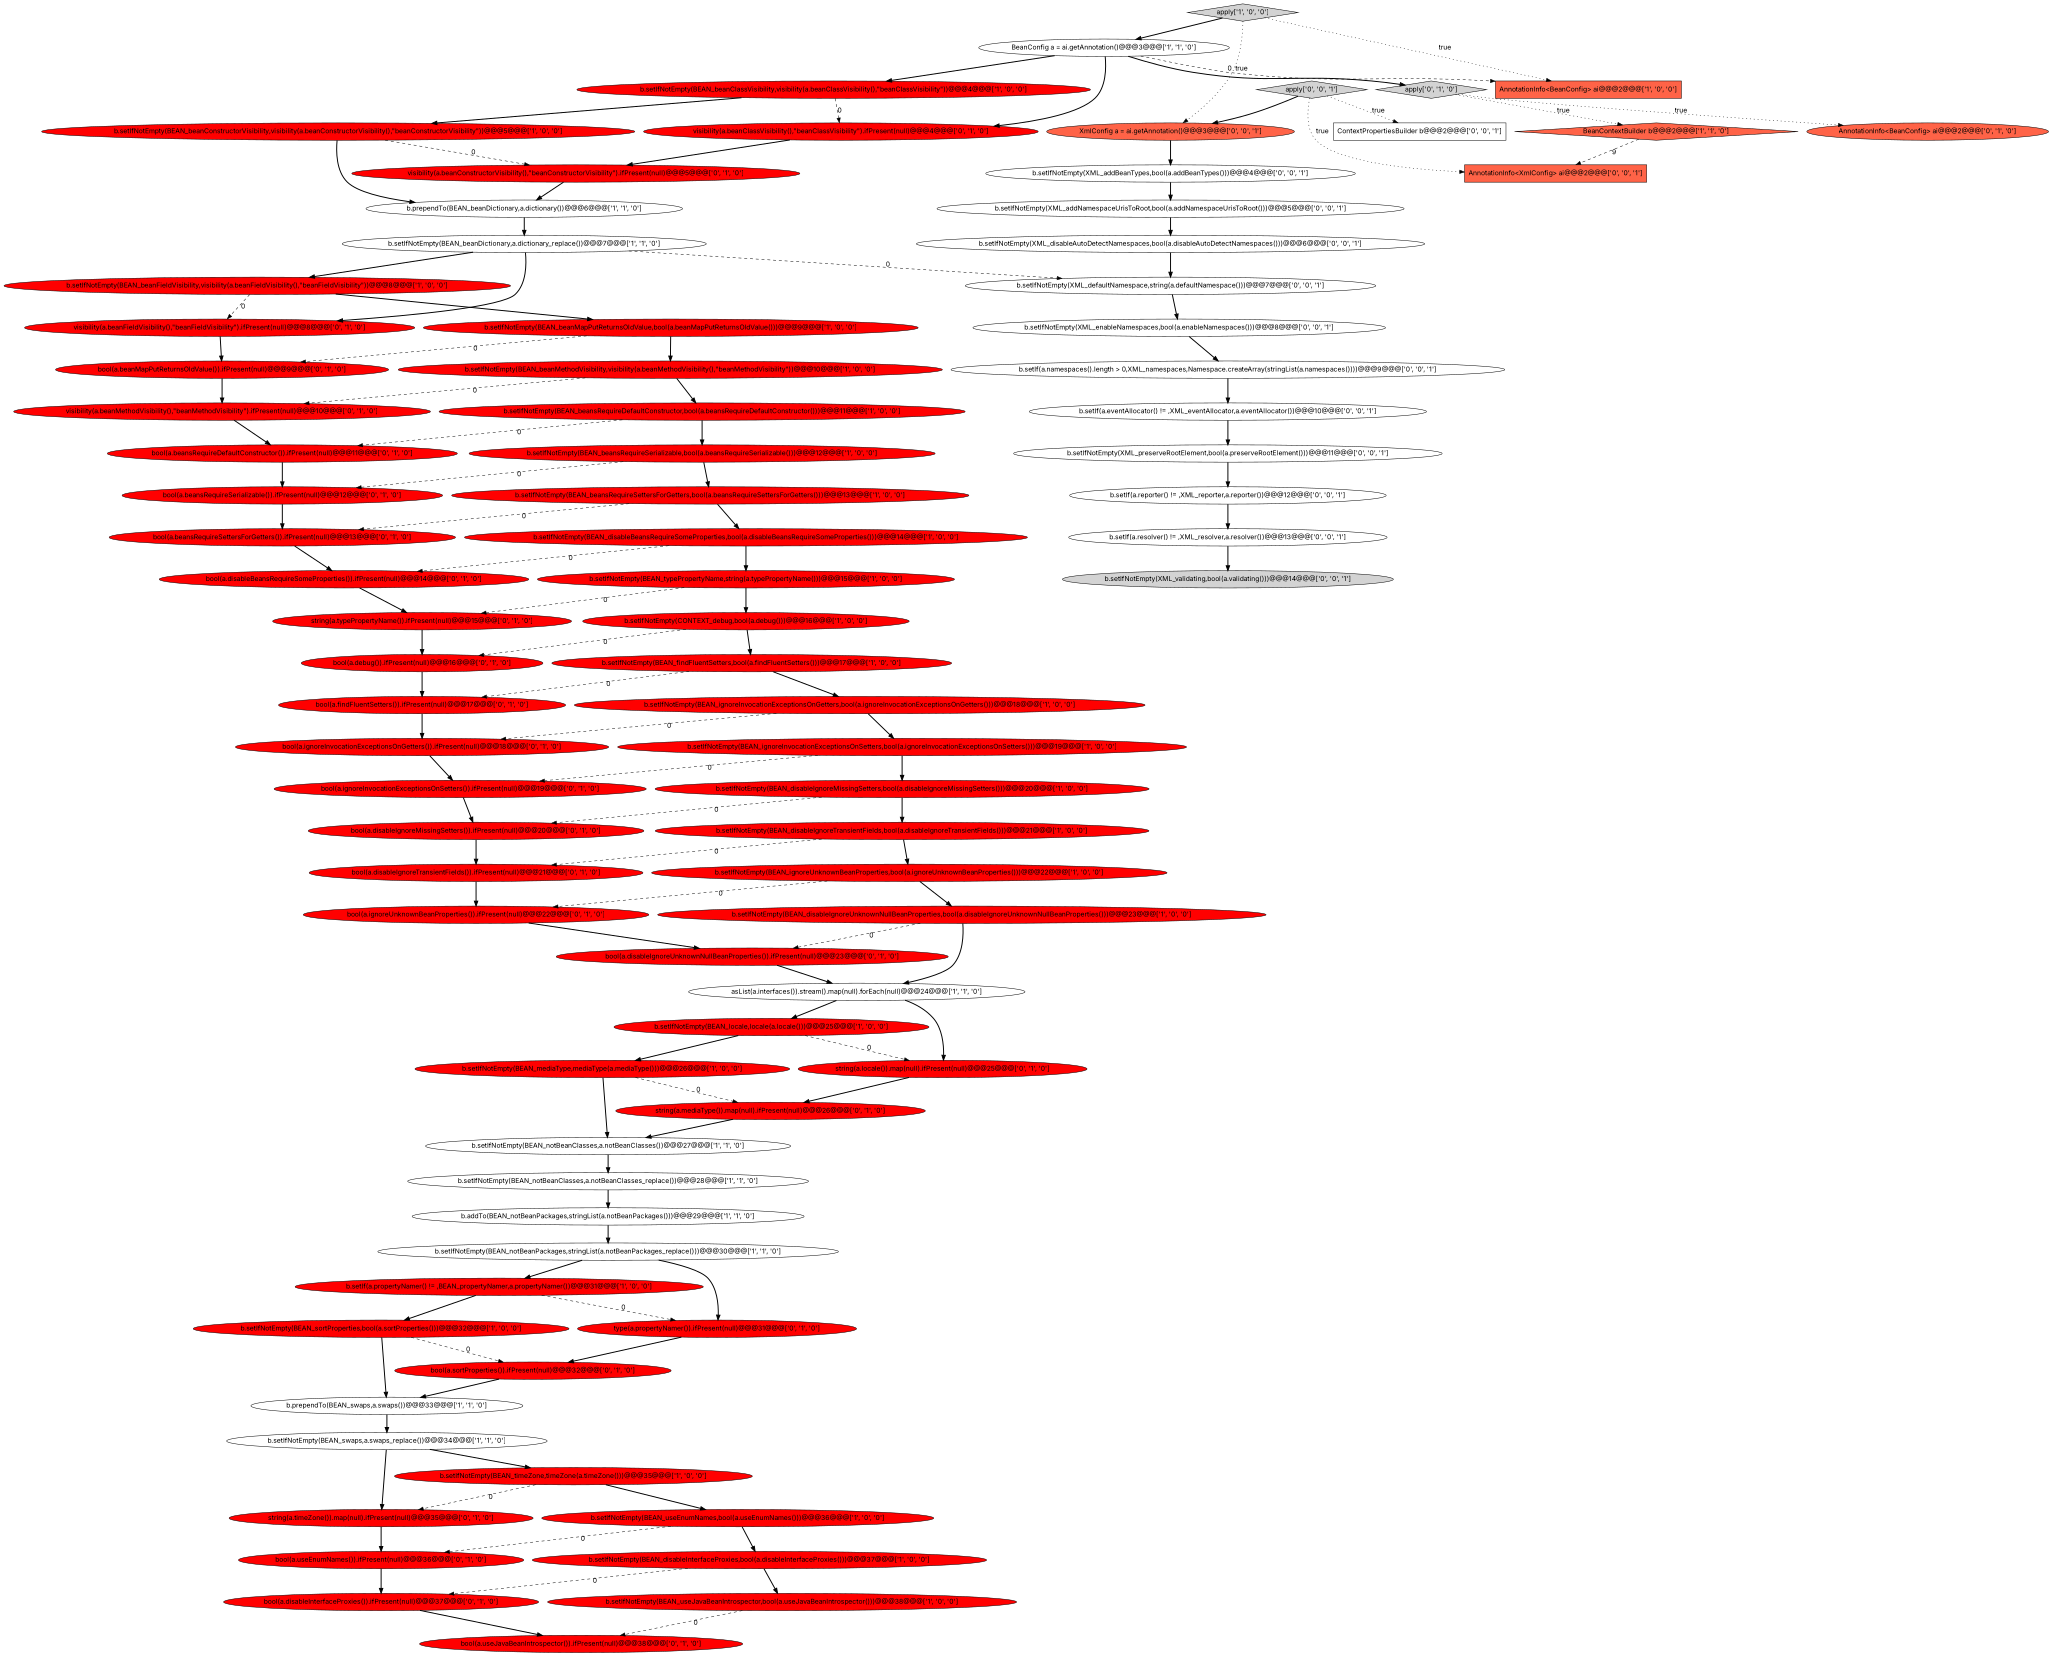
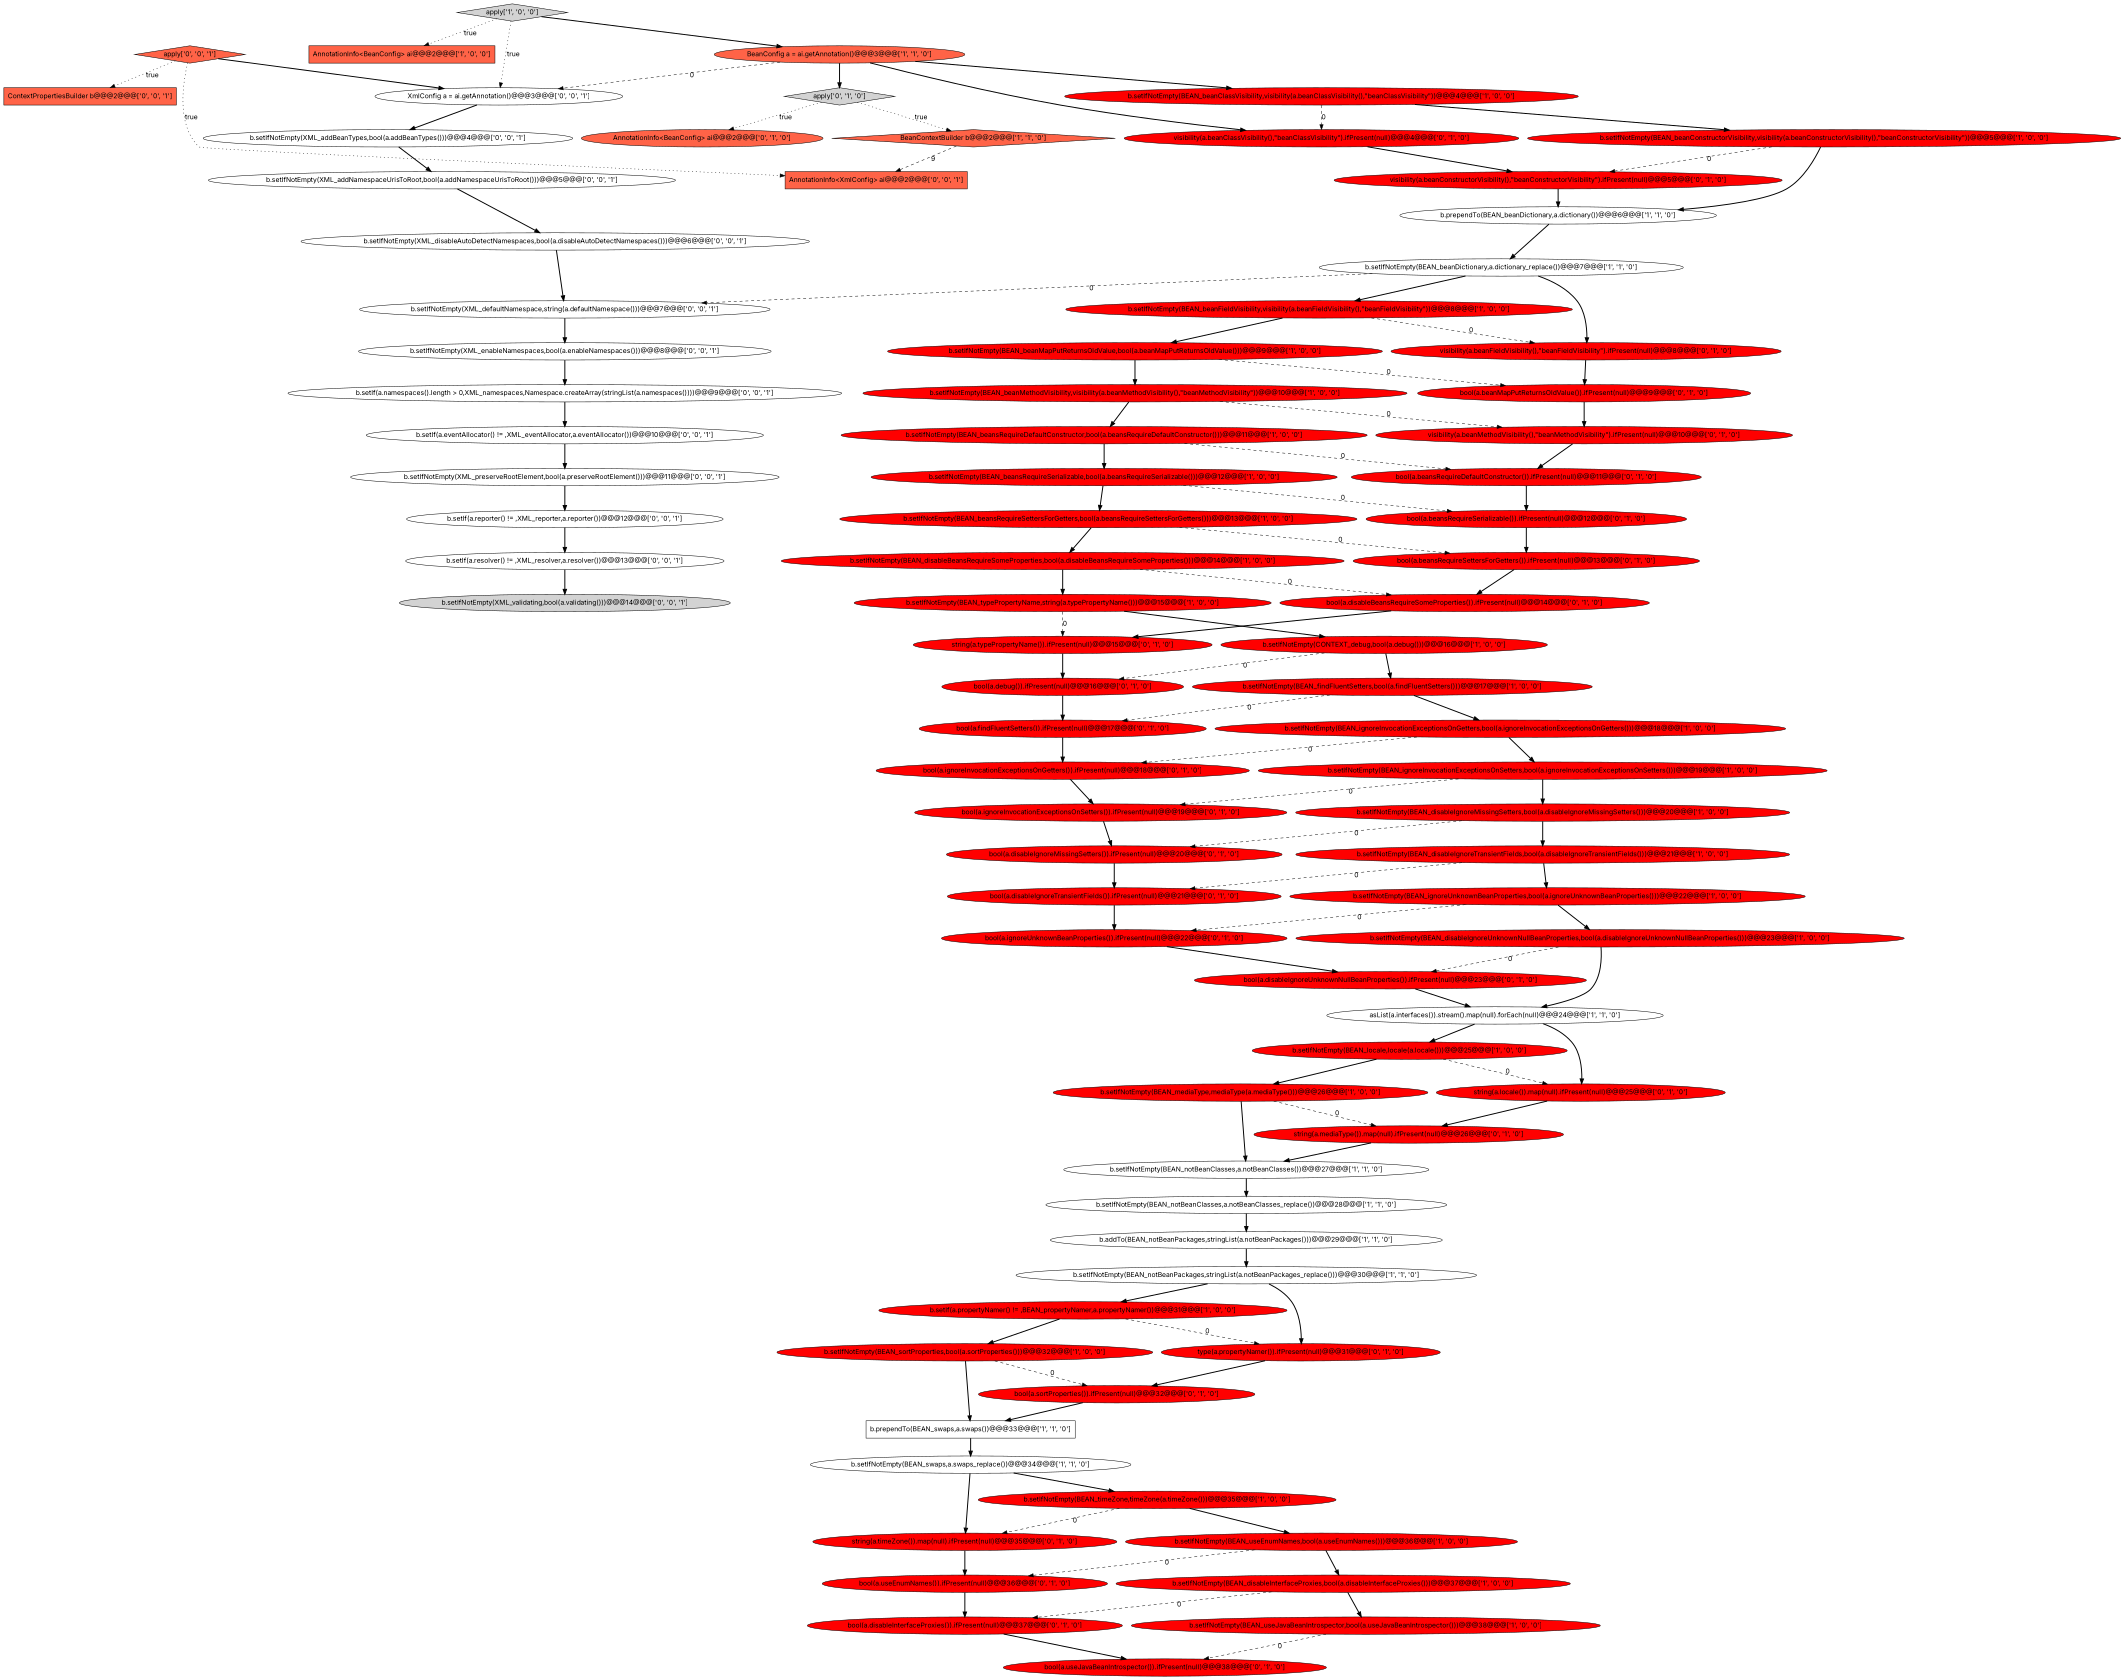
(1104, 48) -> (840, 54)
(1253, 75) -> (672, 75)
(1312, 90) -> (190, 54)
(1171, 132) -> (499, 96)
(1420, 132) -> (90, 96)
(387, 1406) -> (971, 1429)
